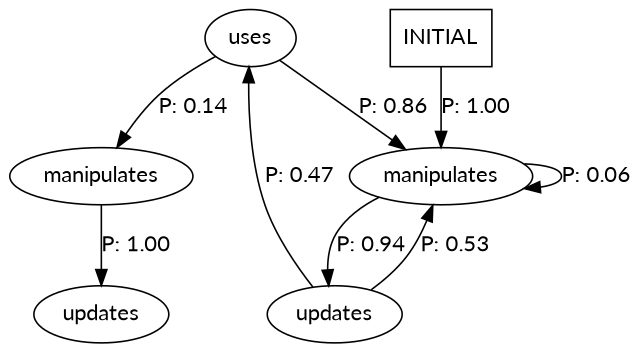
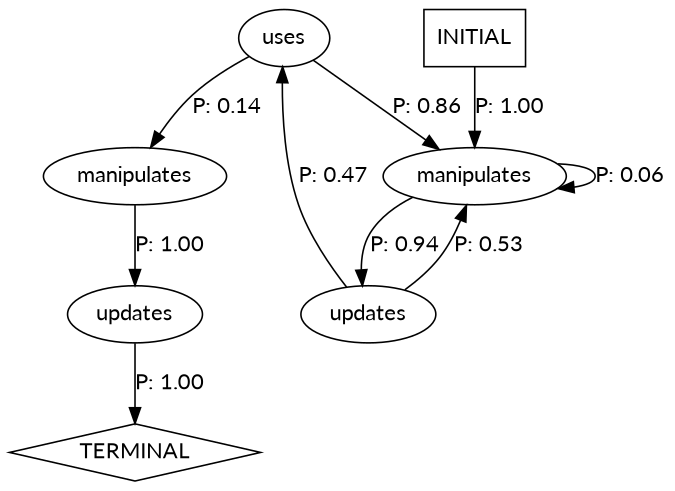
none -> (135, 452)
